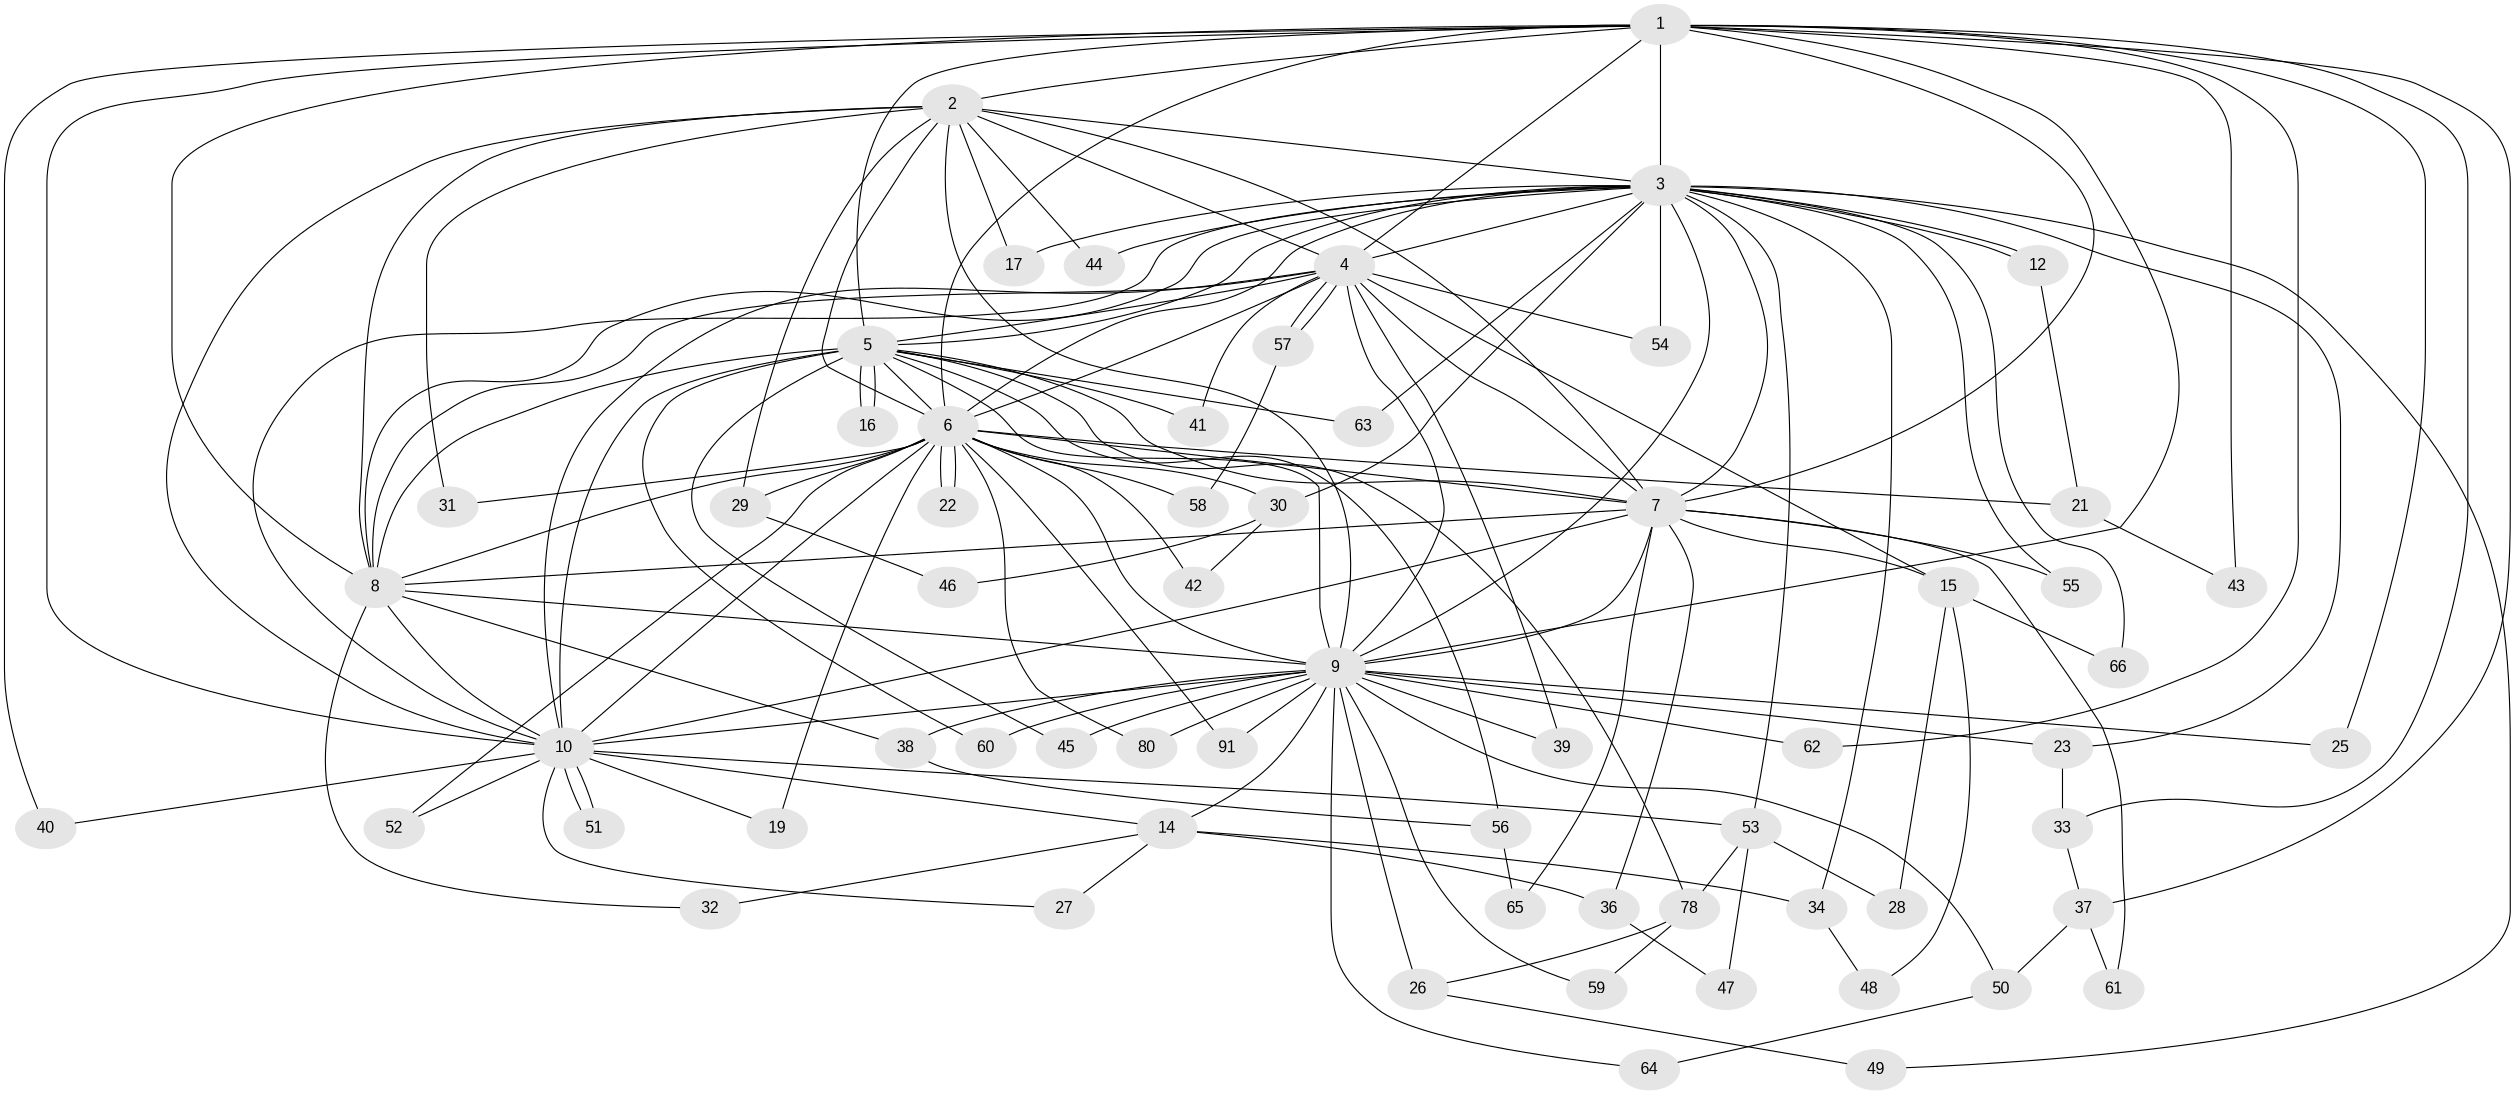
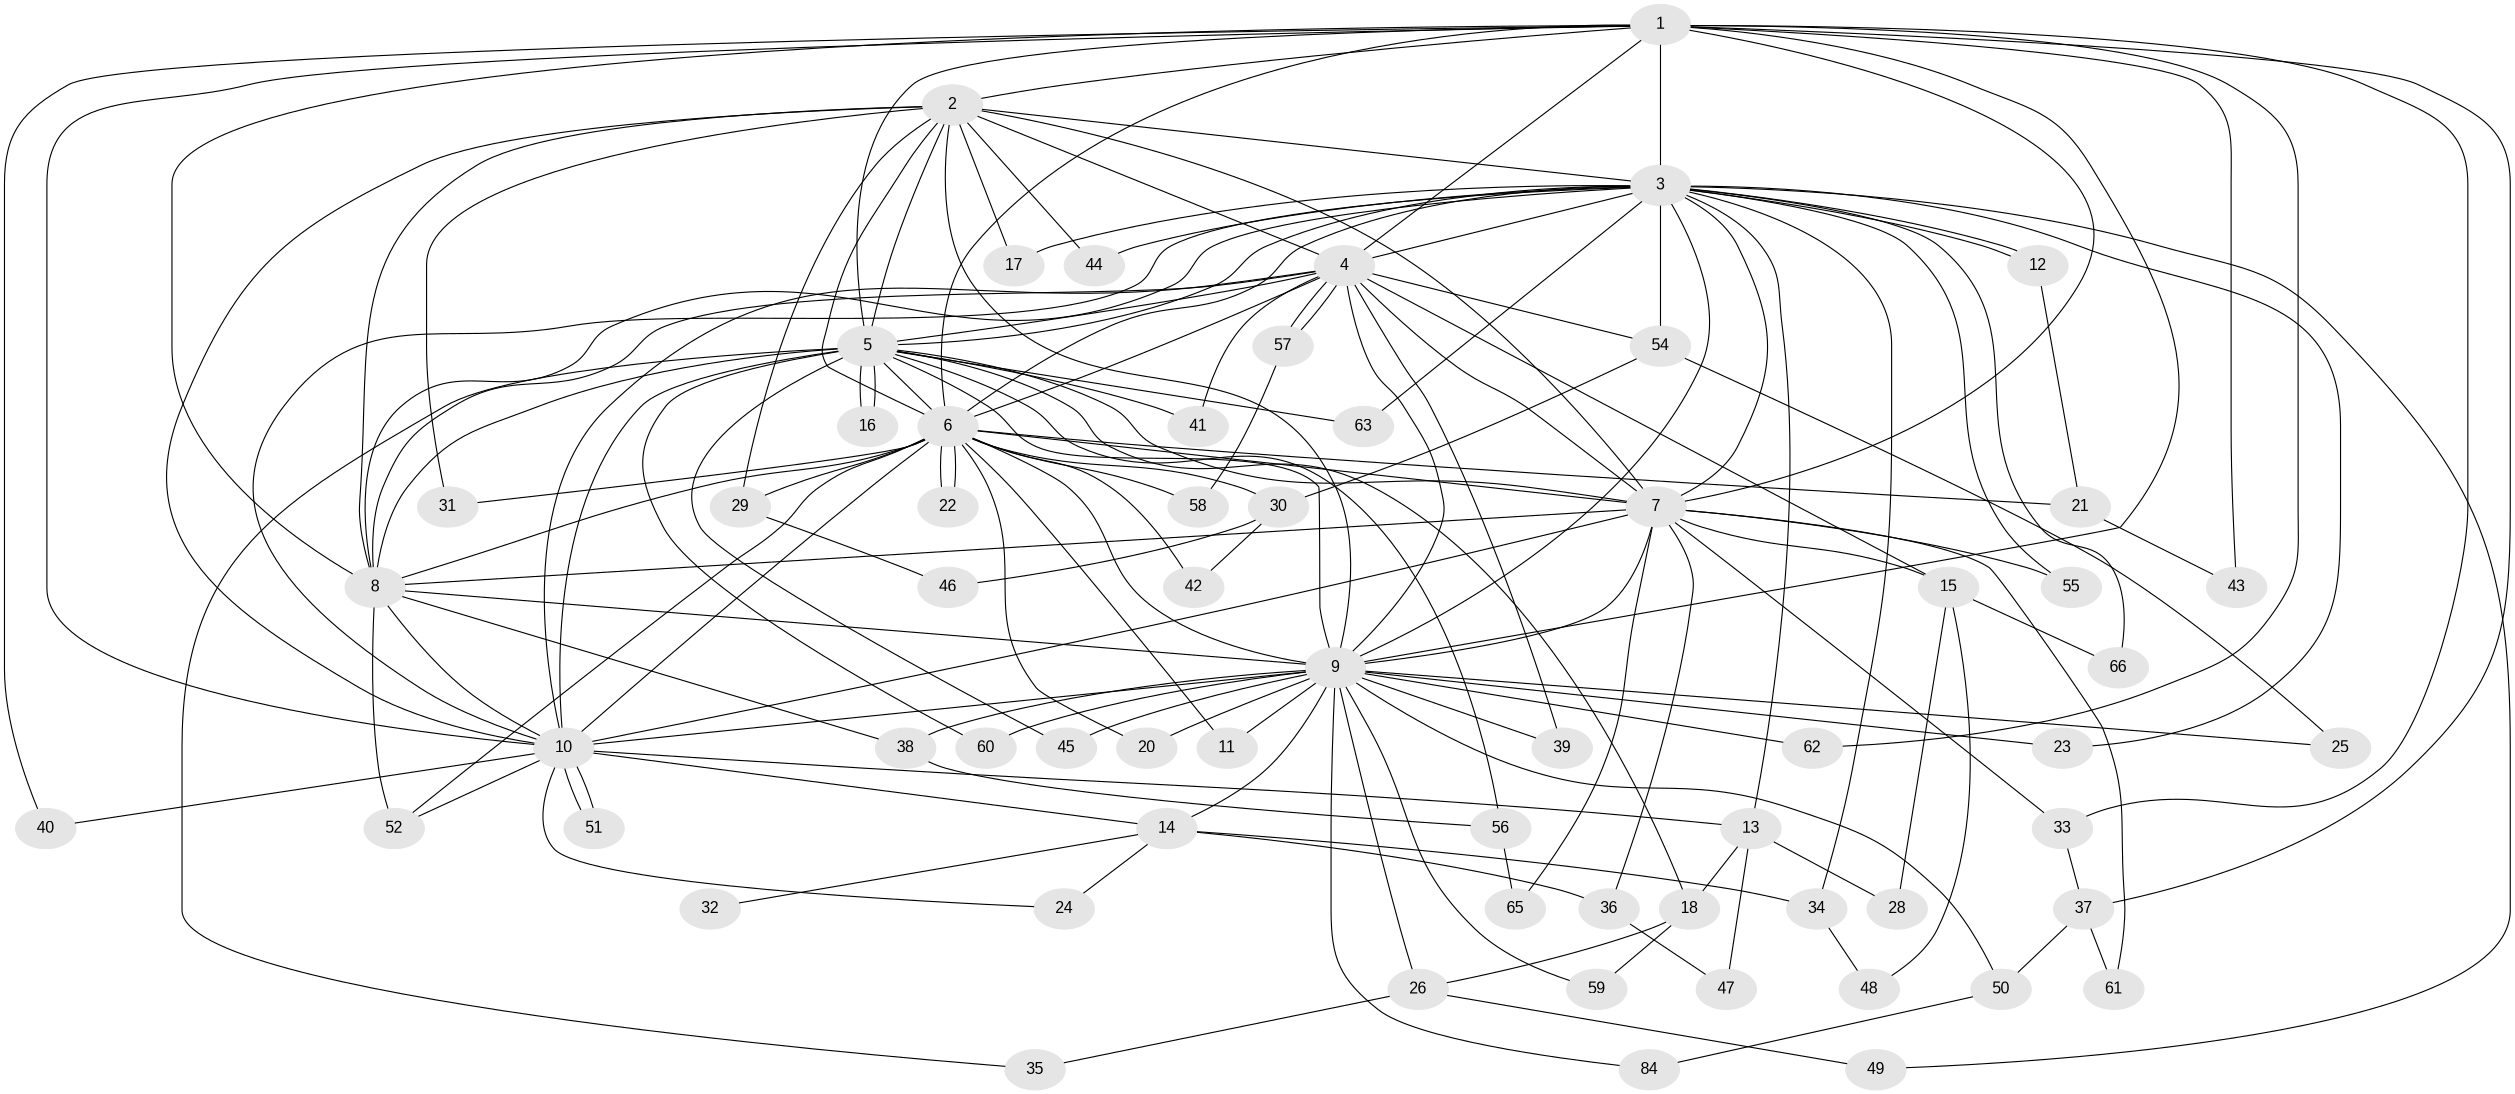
(2350, 106) -> (2021, 518)
none -> (903, 223)
(1483, 362) -> (1473, 433)
(1147, 748) -> (1147, 748)
(1227, 748) -> (1227, 748)
(2062, 788) -> (1860, 667)
(777, 829) -> none
(1751, 829) -> (1751, 829)
(388, 870) -> (374, 709)
(1064, 909) -> (1064, 909)
(1690, 909) -> (1690, 909)
none -> (1035, 1070)
(1649, 1070) -> (1649, 1070)
